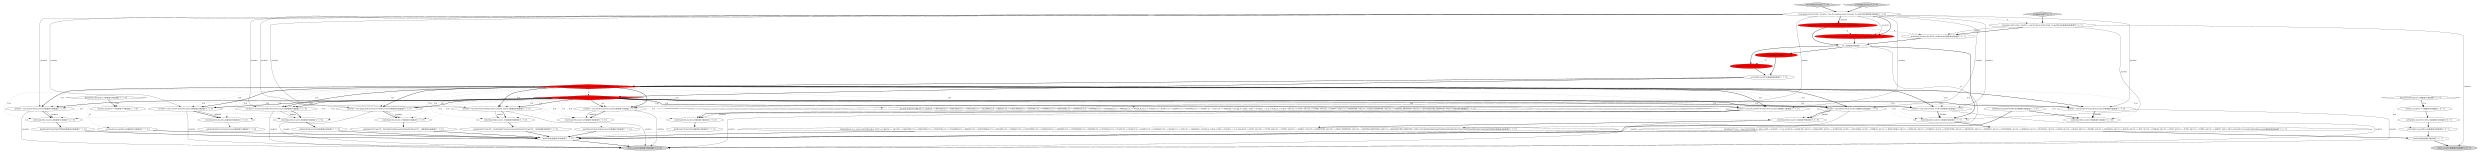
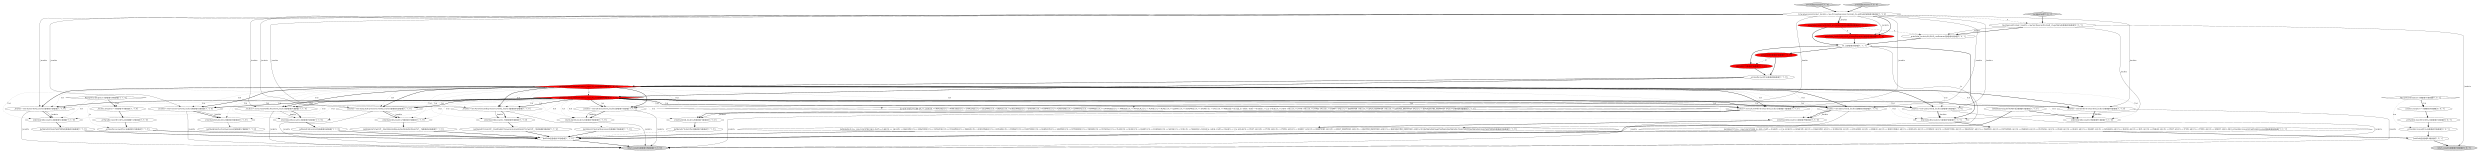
none -> (124, 120)
